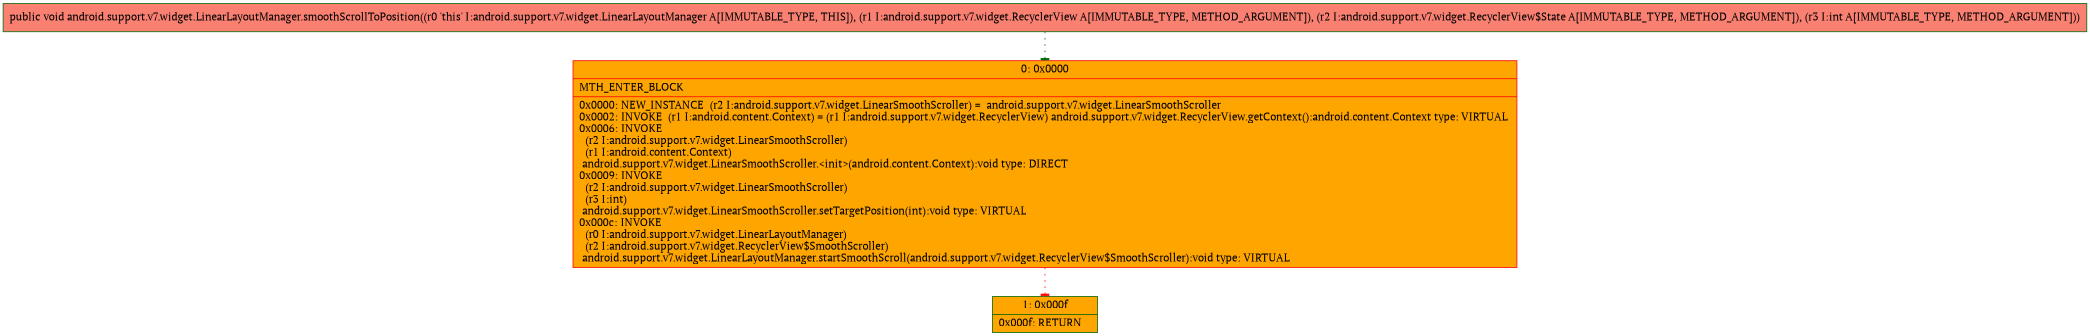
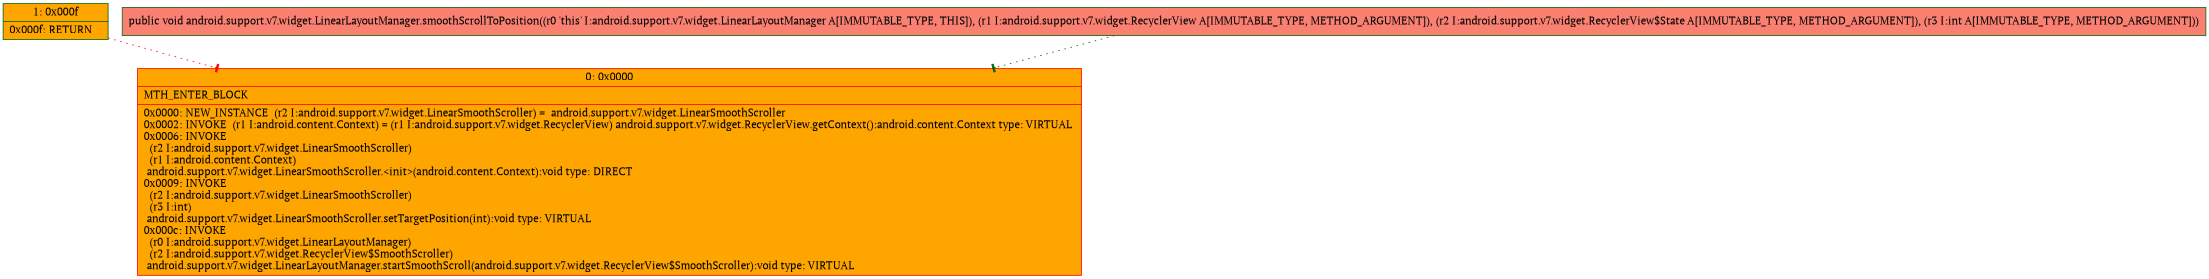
(1045, 280) -> (161, 53)
